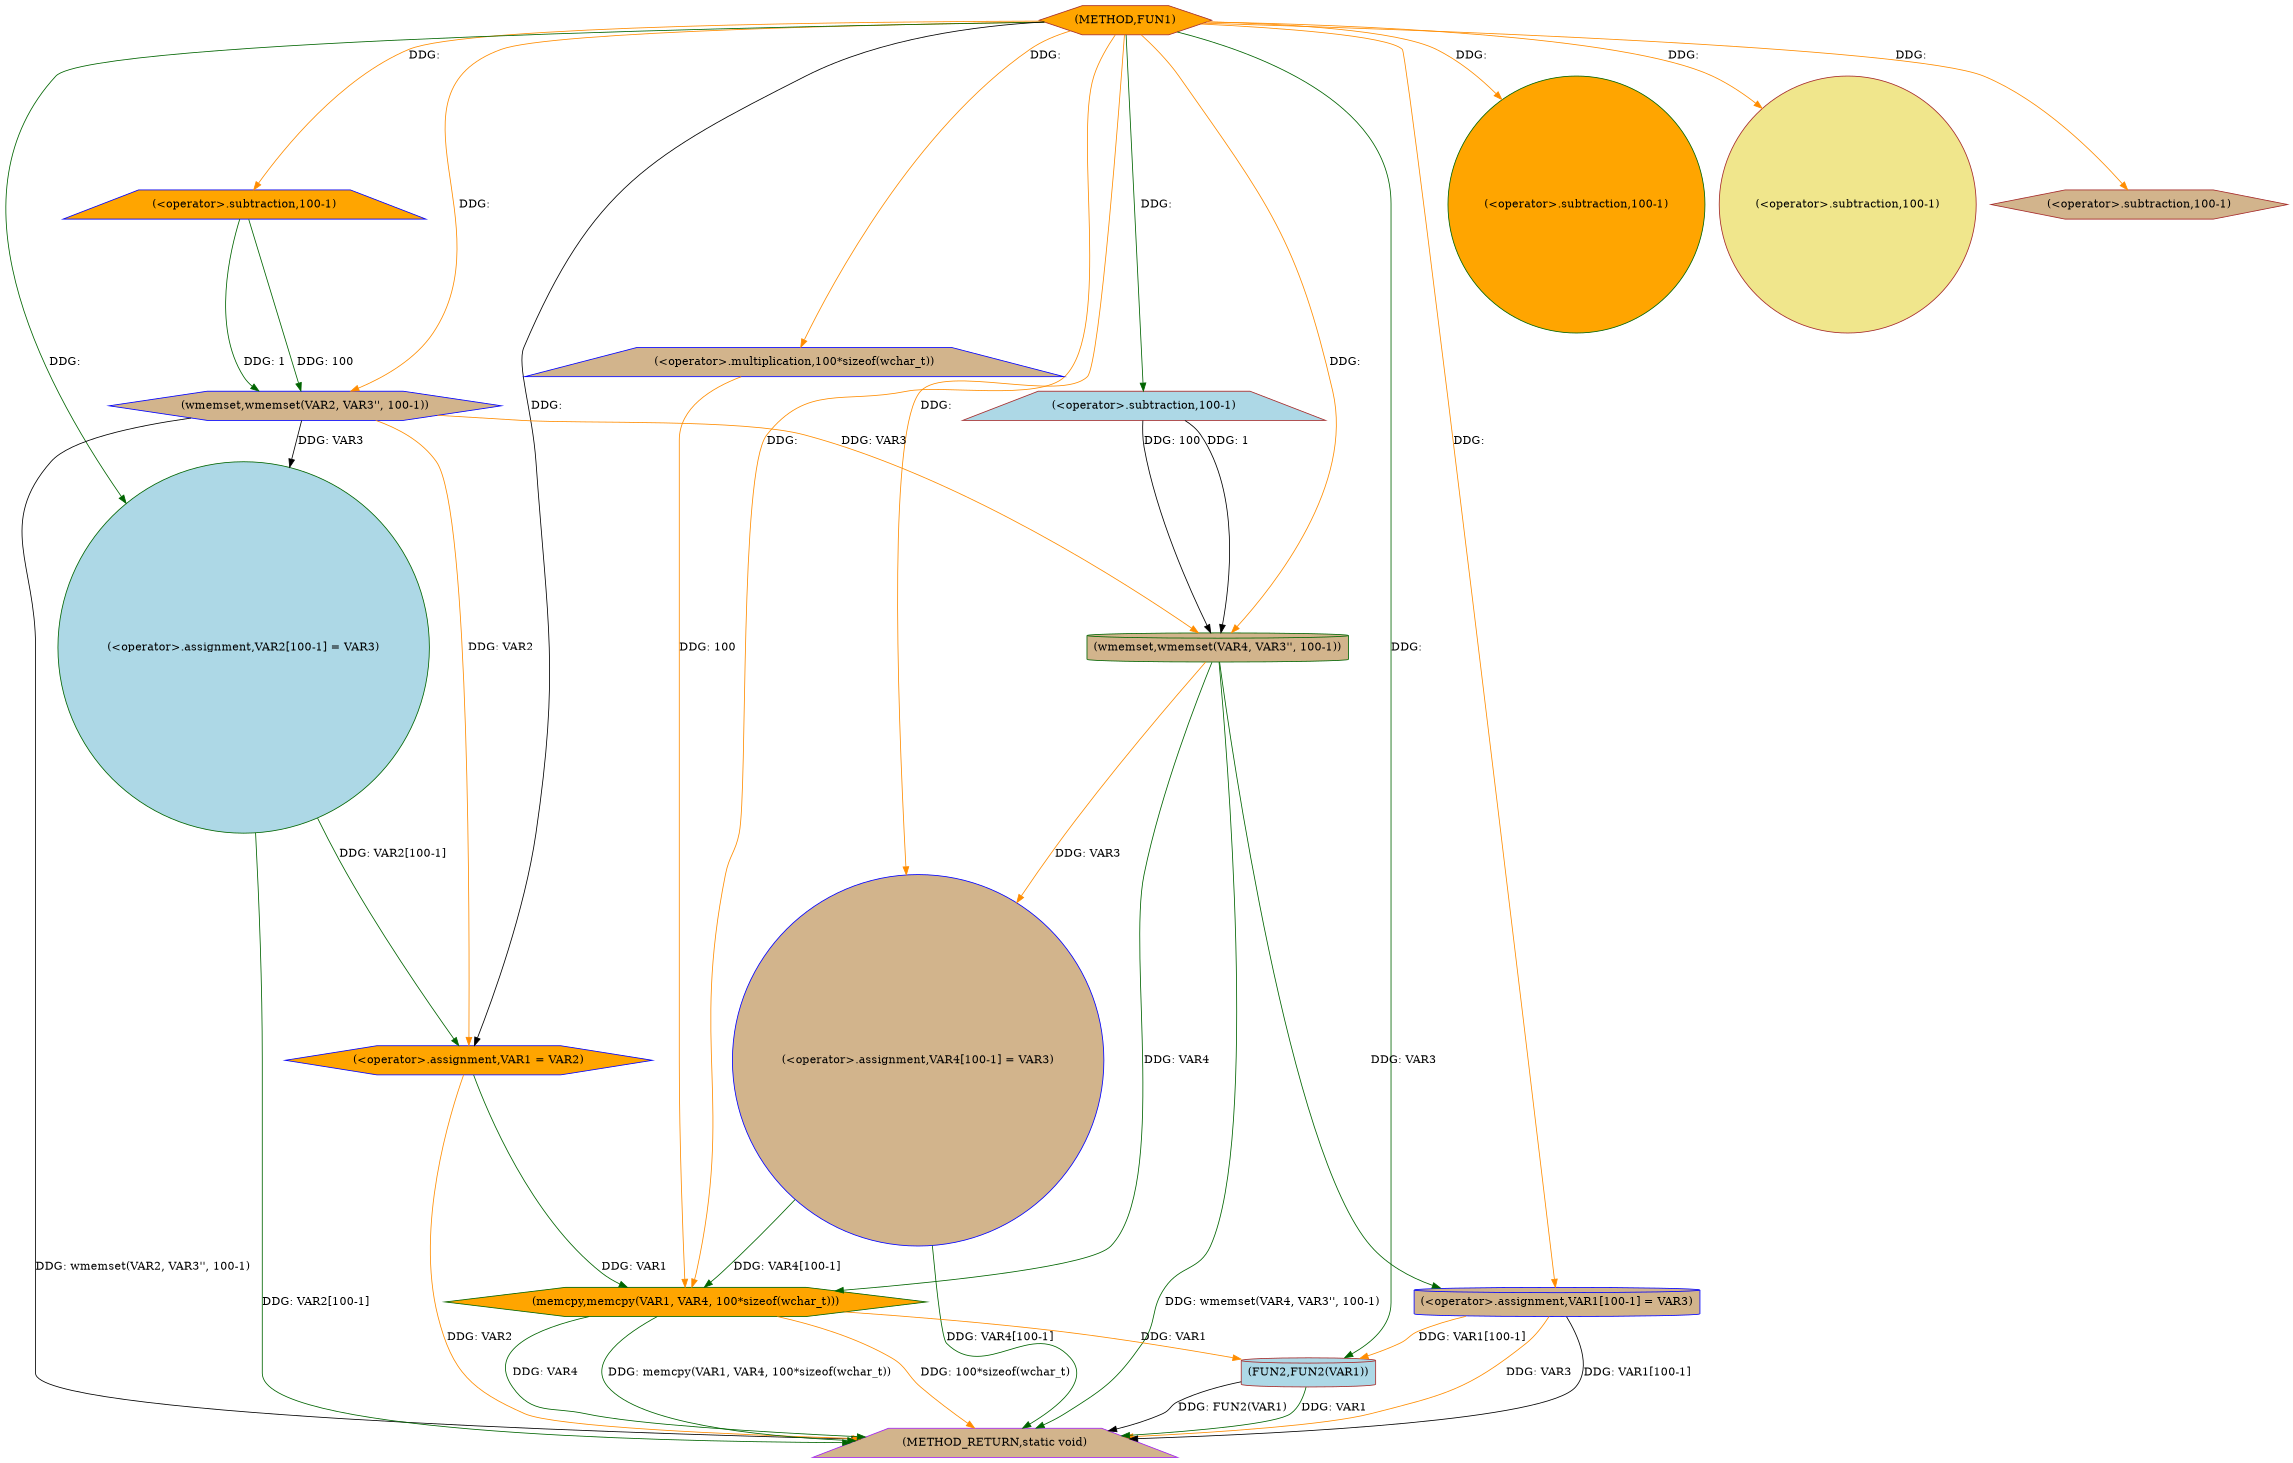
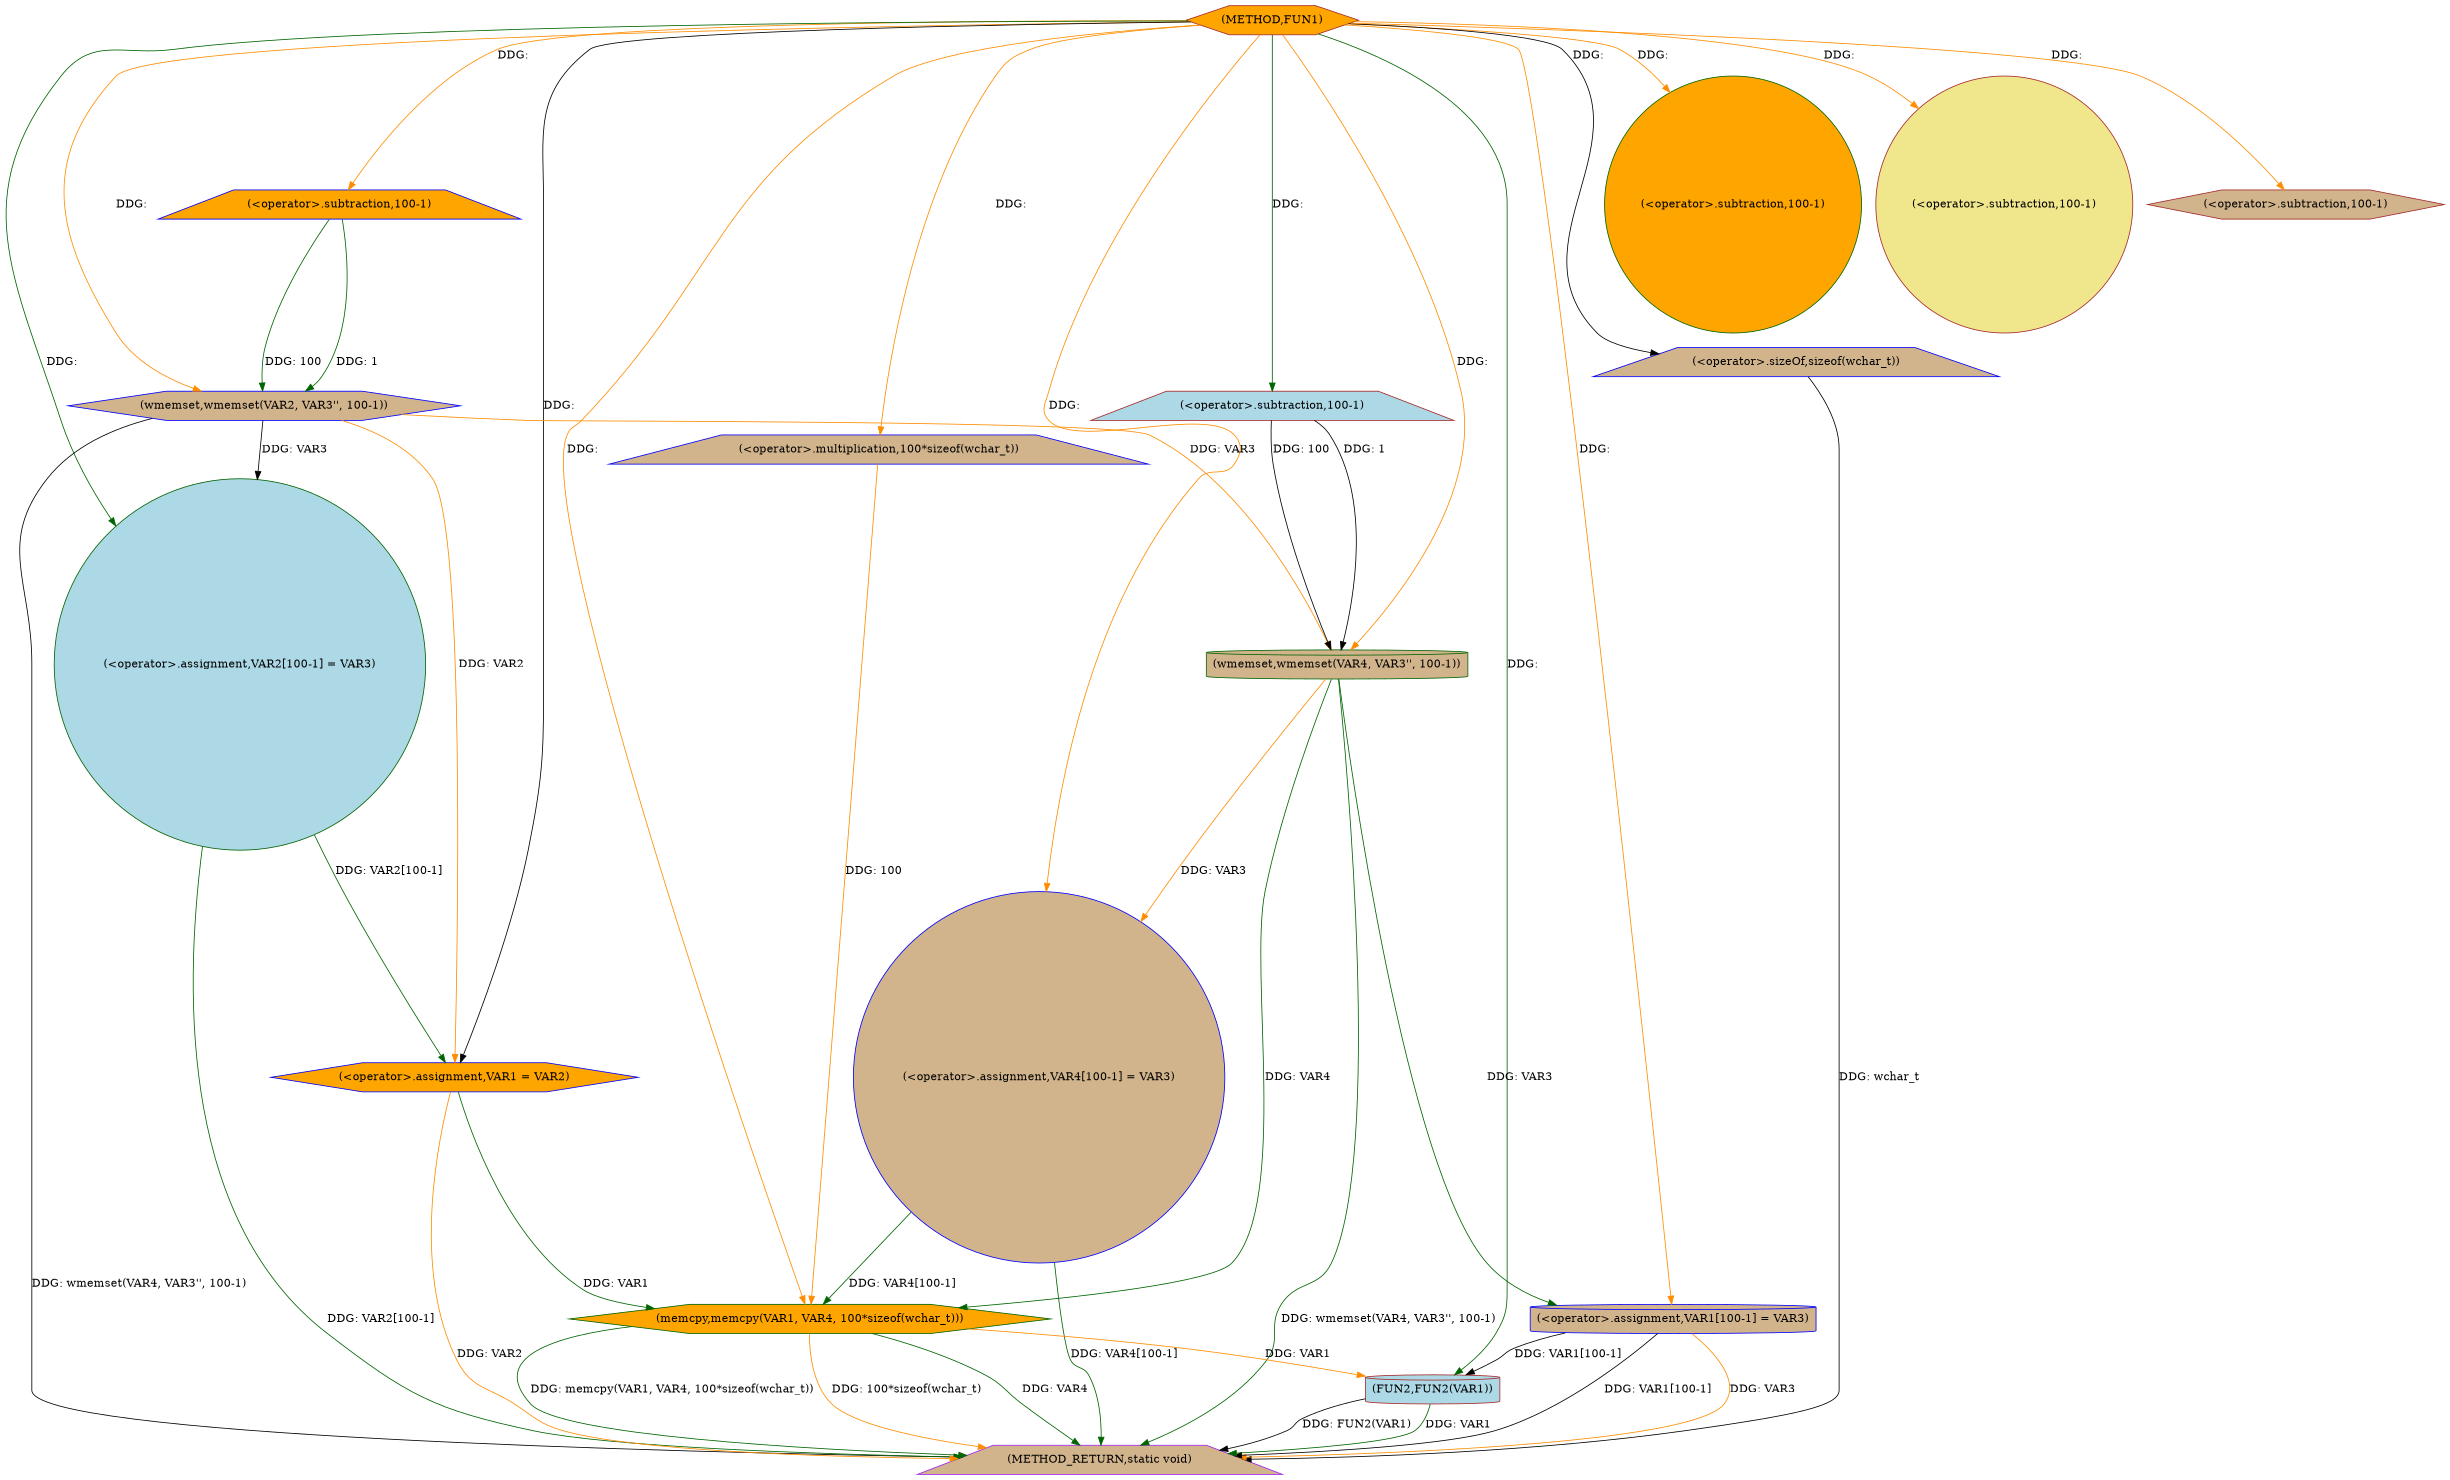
none -> (1796, 362)
(143, 1267) -> (139, 1284)
(1415, 1333) -> (1517, 1347)
